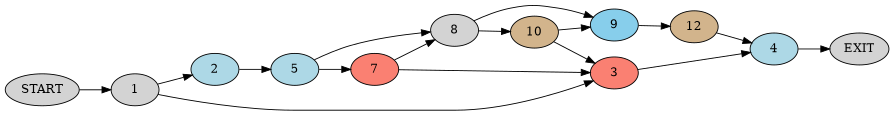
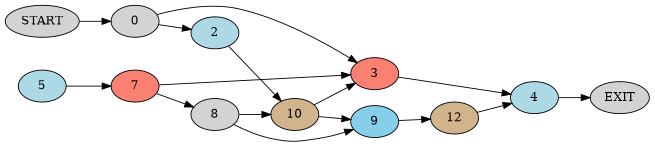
(367, 41) -> none
(251, 69) -> (252, 71)
(135, 90) -> (135, 21)
